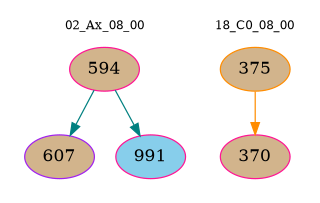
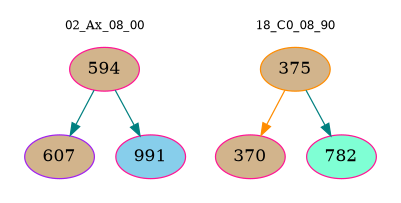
(255, 26) -> (296, 26)
none -> (341, 157)
